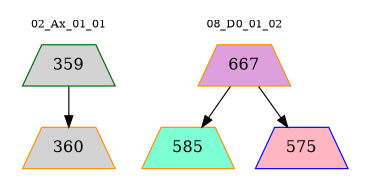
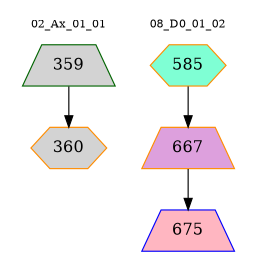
(220, 102) -> (188, 101)
(69, 148) -> (69, 148)
(188, 148) -> (188, 65)
(302, 148) -> (188, 231)
